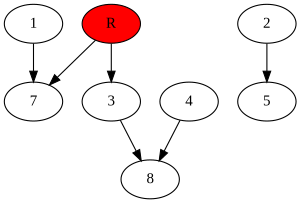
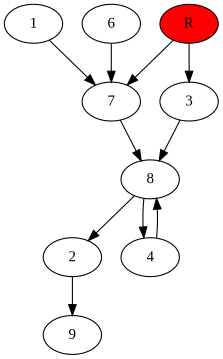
none -> (111, 24)
(267, 102) -> (72, 335)
none -> (128, 136)
none -> (143, 213)
none -> (115, 214)
